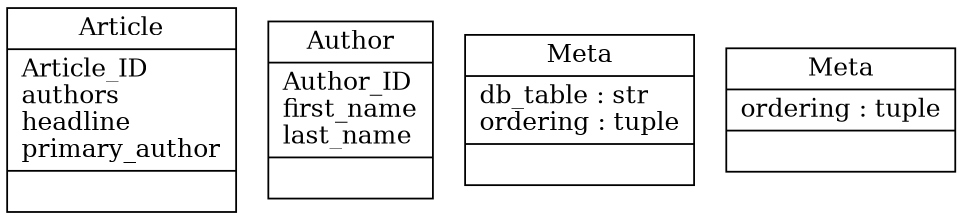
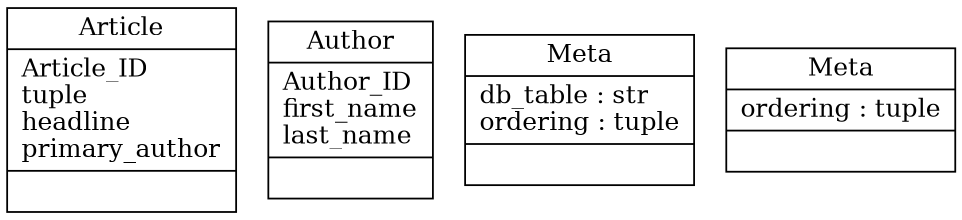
(71, 96) -> (55, 96)
